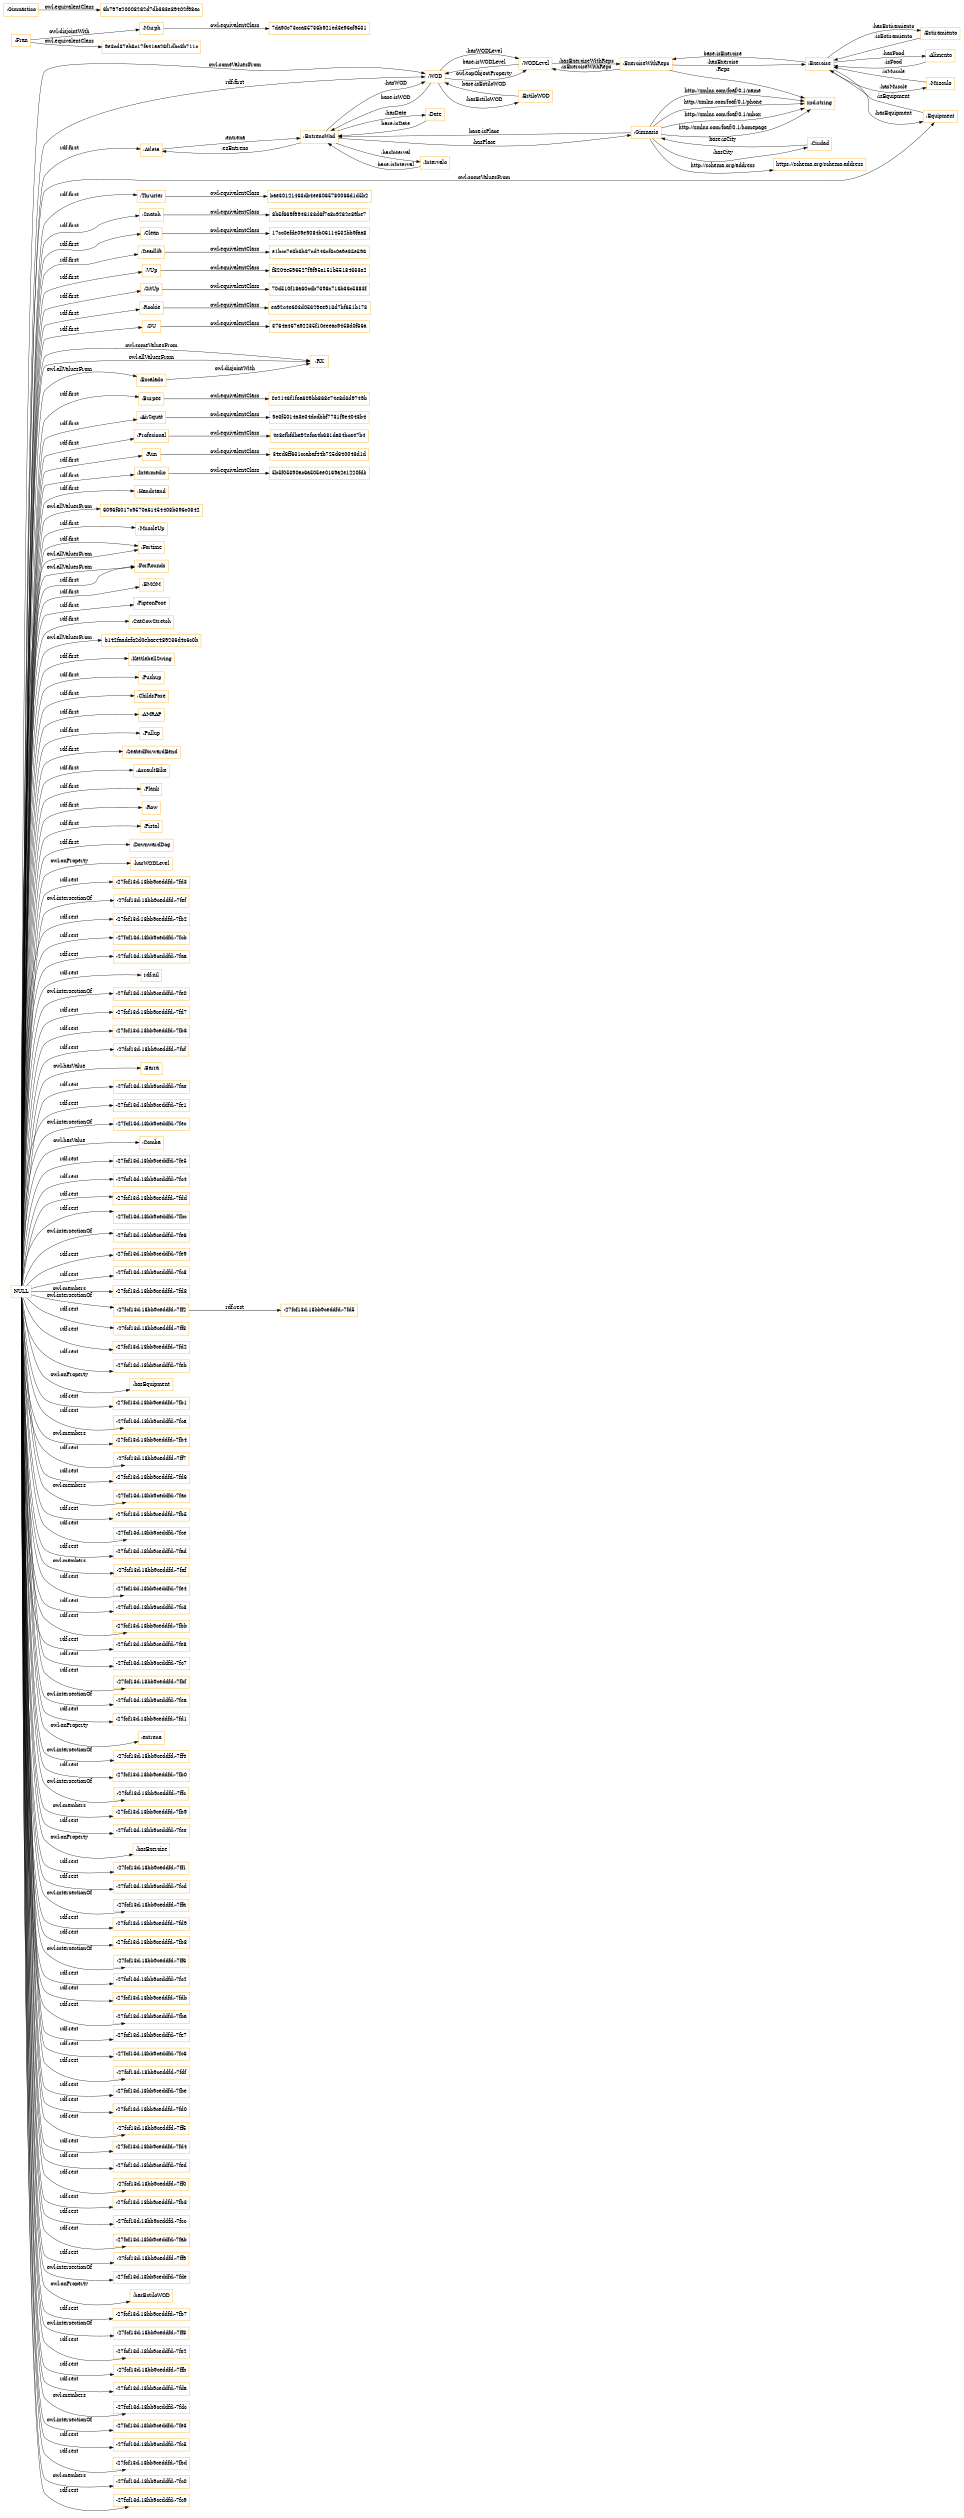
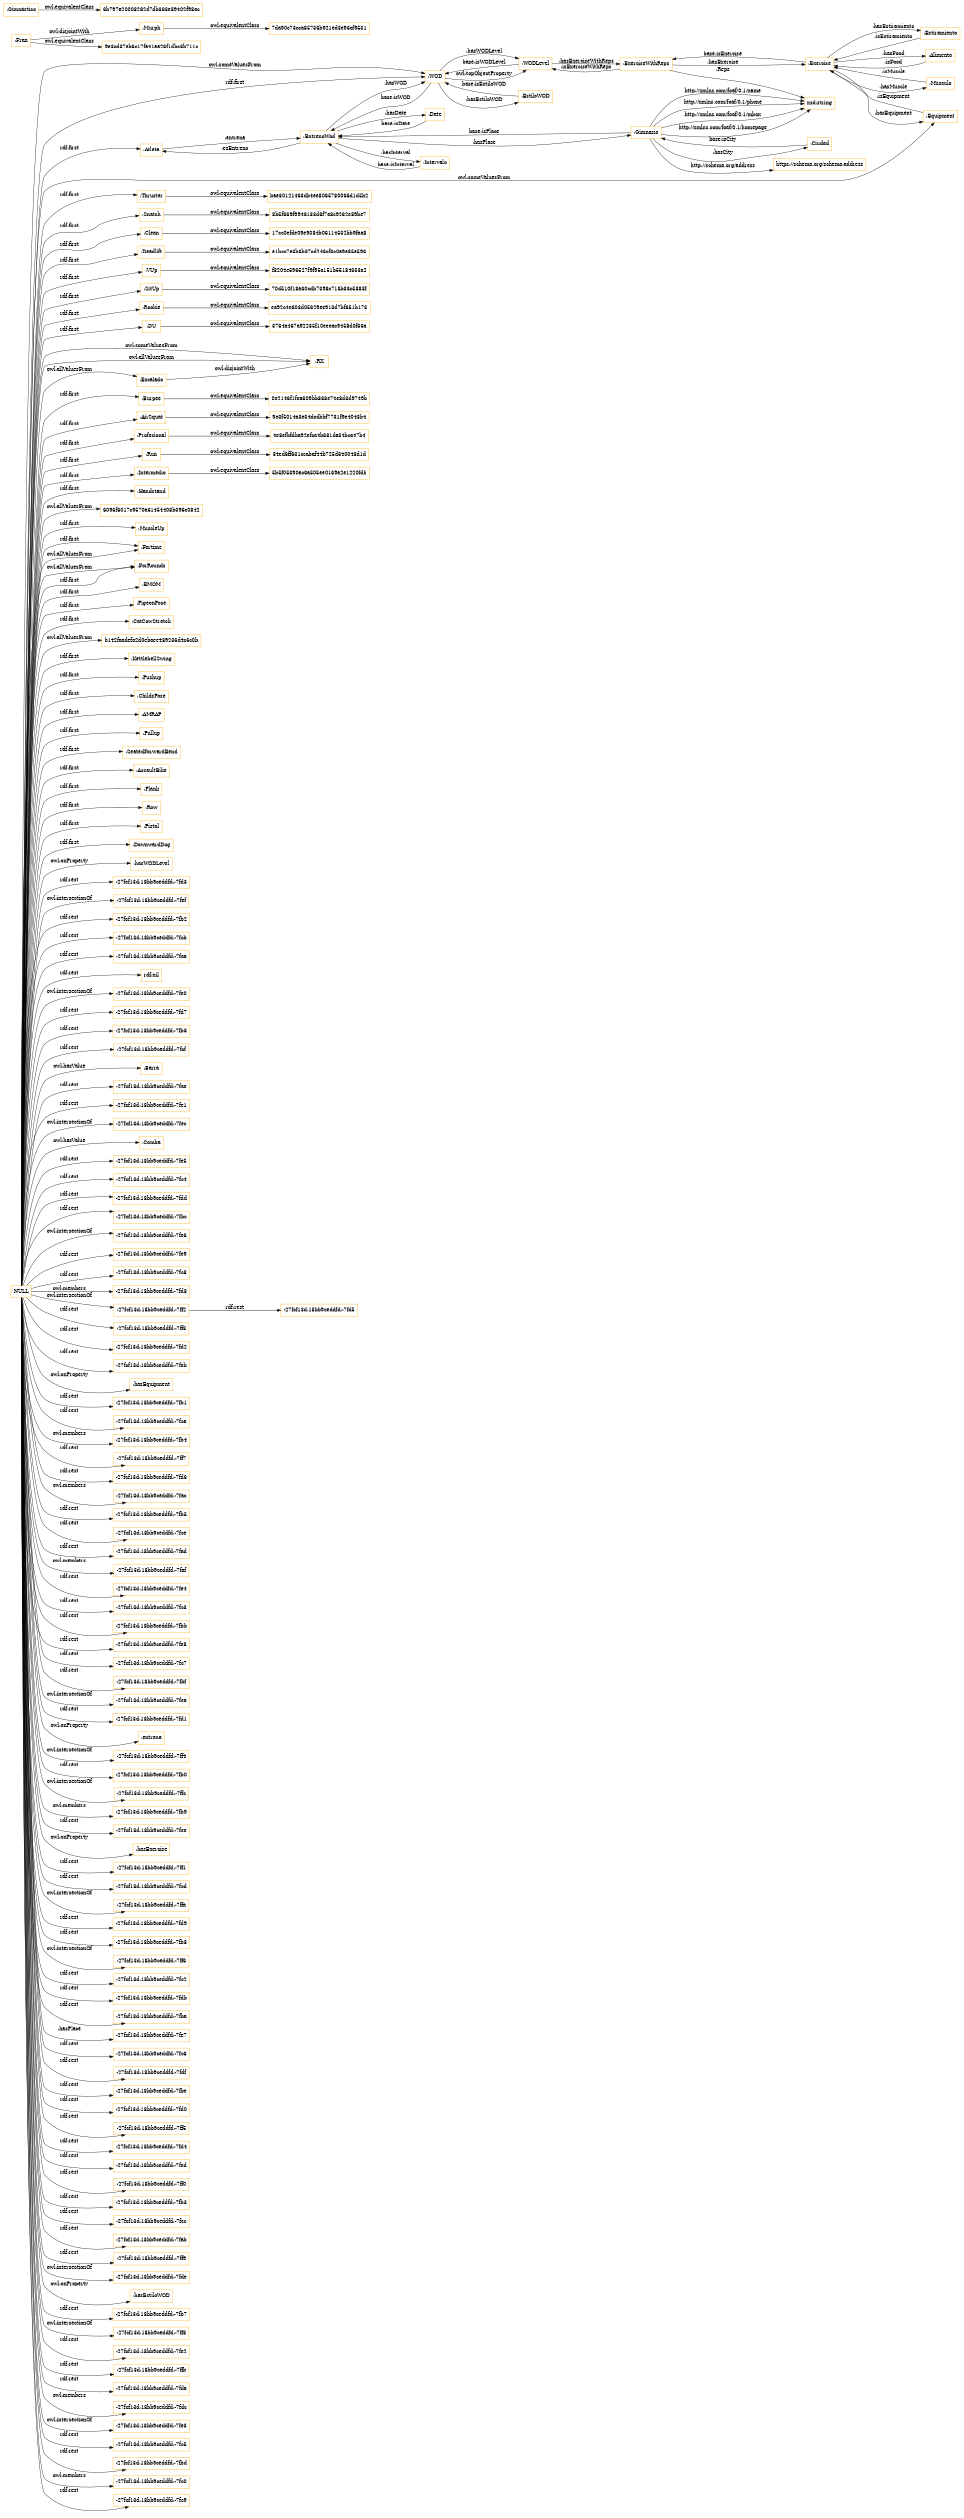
(69, 2029) -> (69, 2029)
